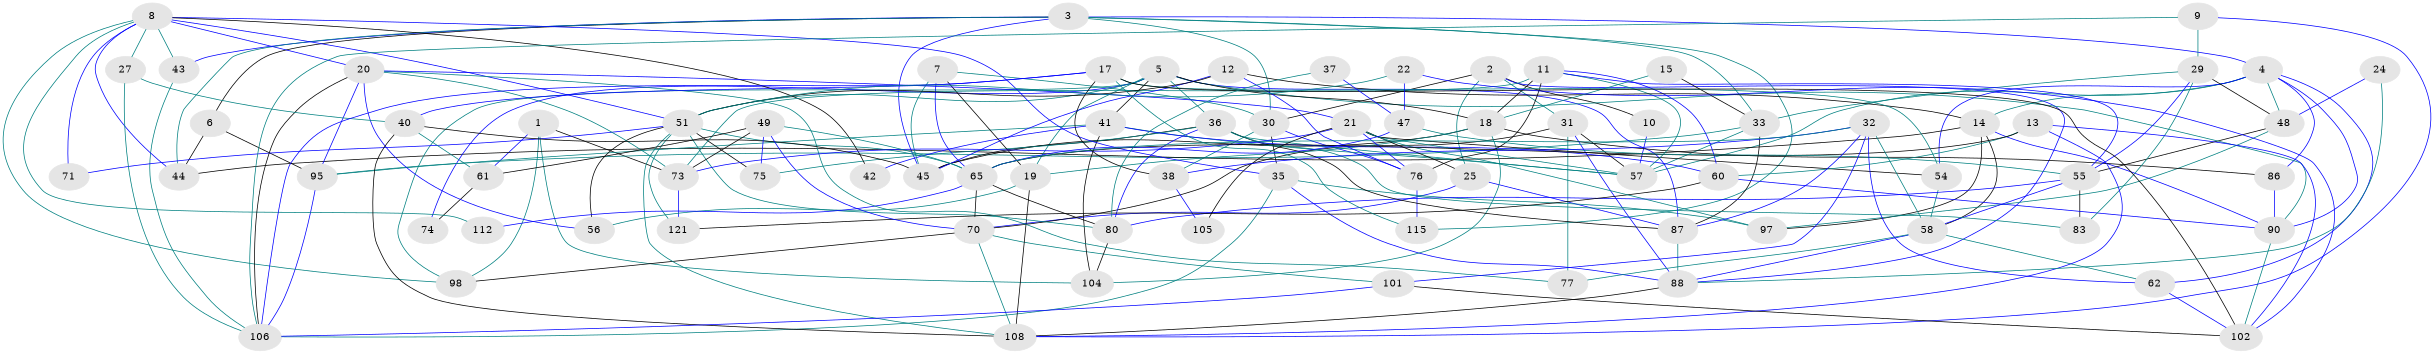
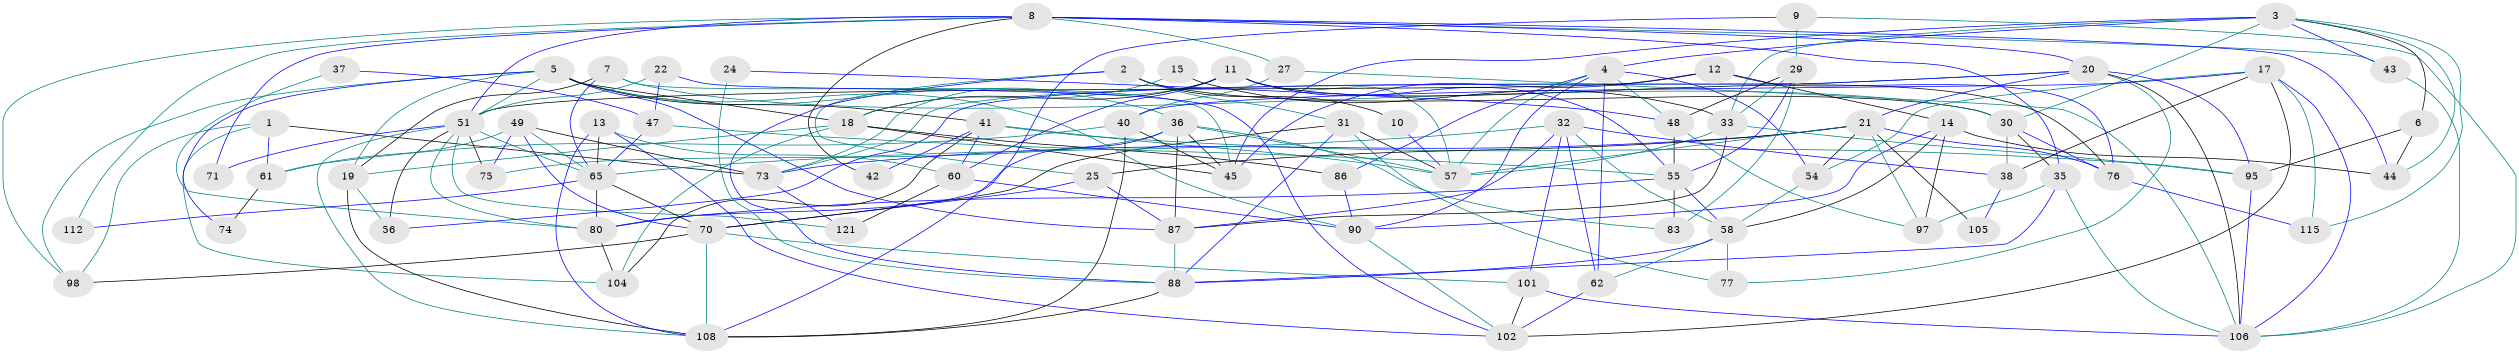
(2120, 94) -> none
(625, 153) -> (395, 154)
